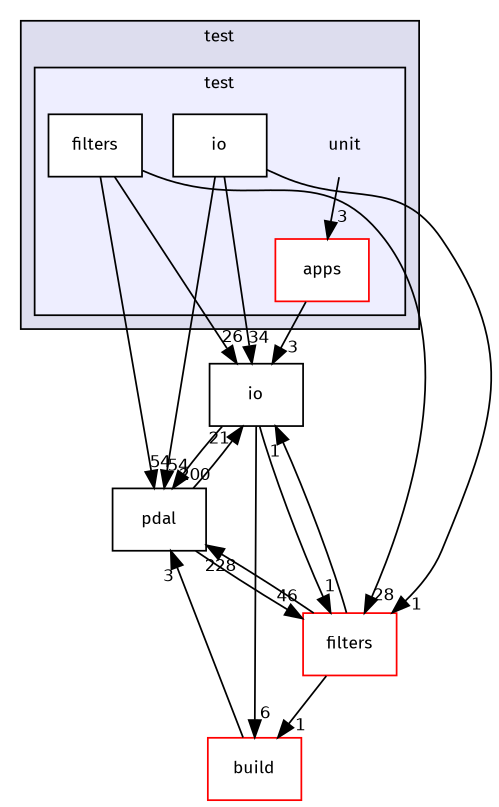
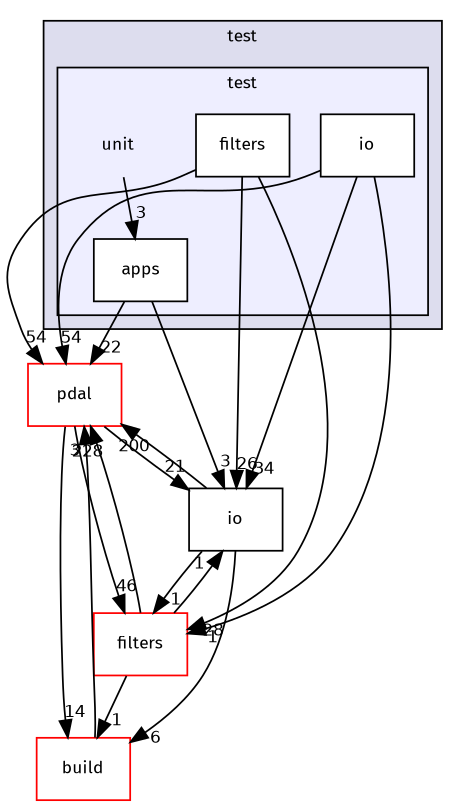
(322, 270) -> (141, 270)
none -> (112, 325)
(159, 520) -> (75, 395)
none -> (61, 574)
